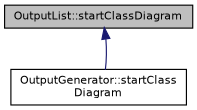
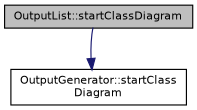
(106, 54) -> (91, 43)
